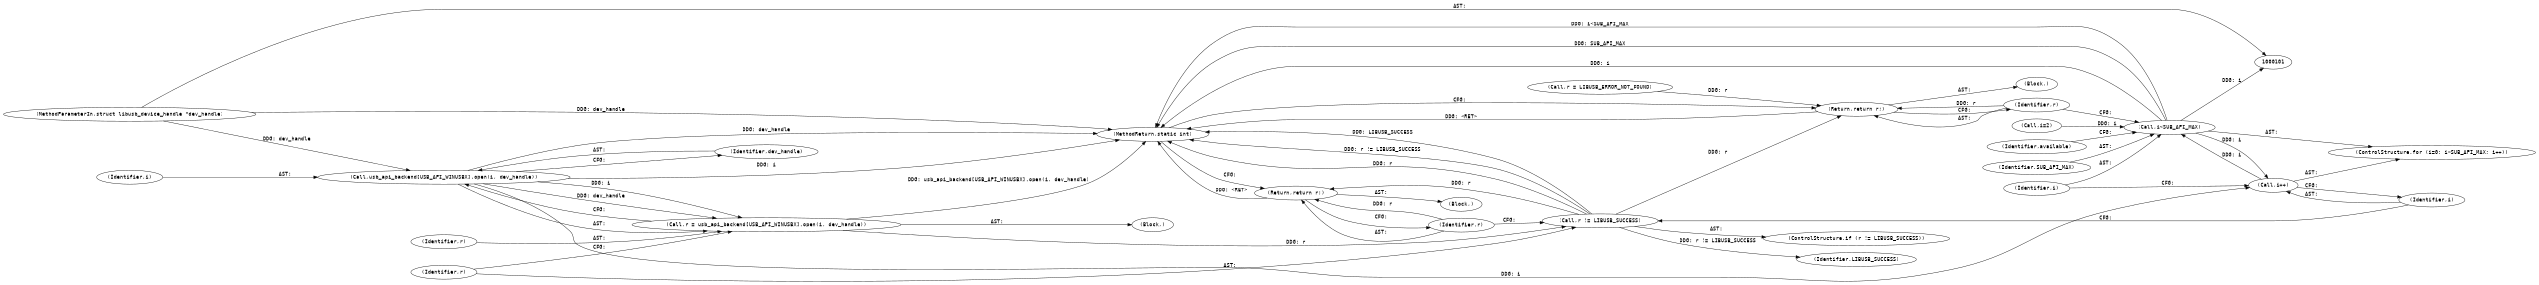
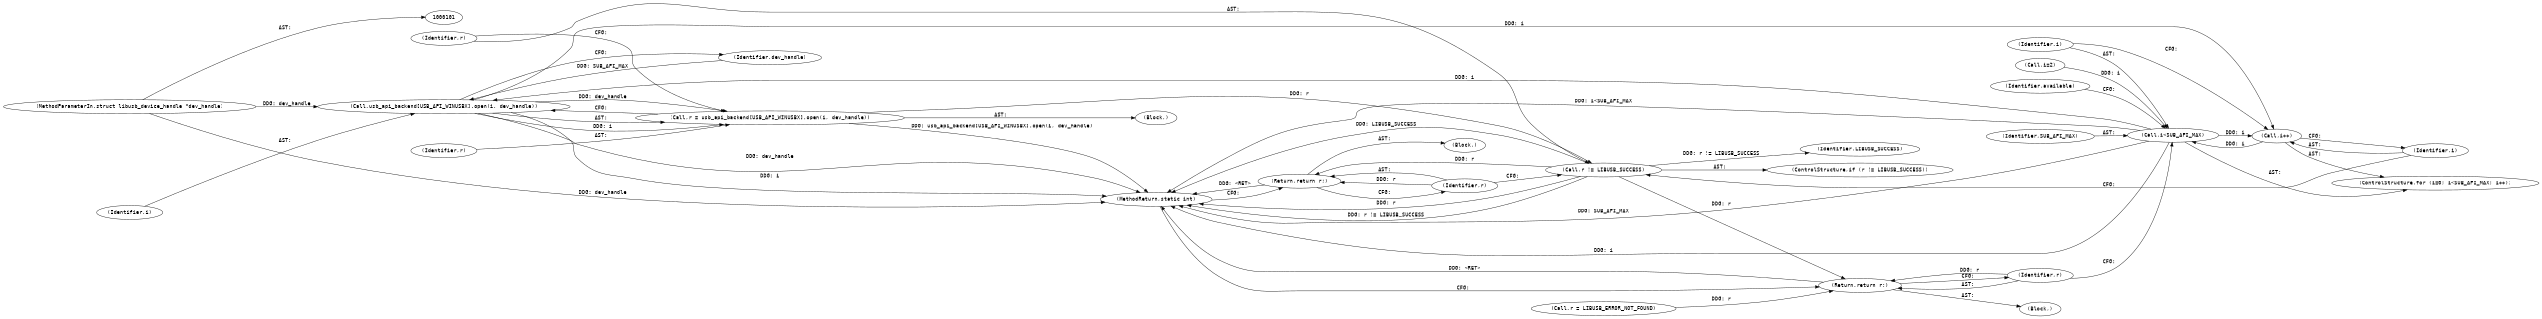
(2220, 95) -> (1325, 80)
(601, 150) -> (603, 66)
